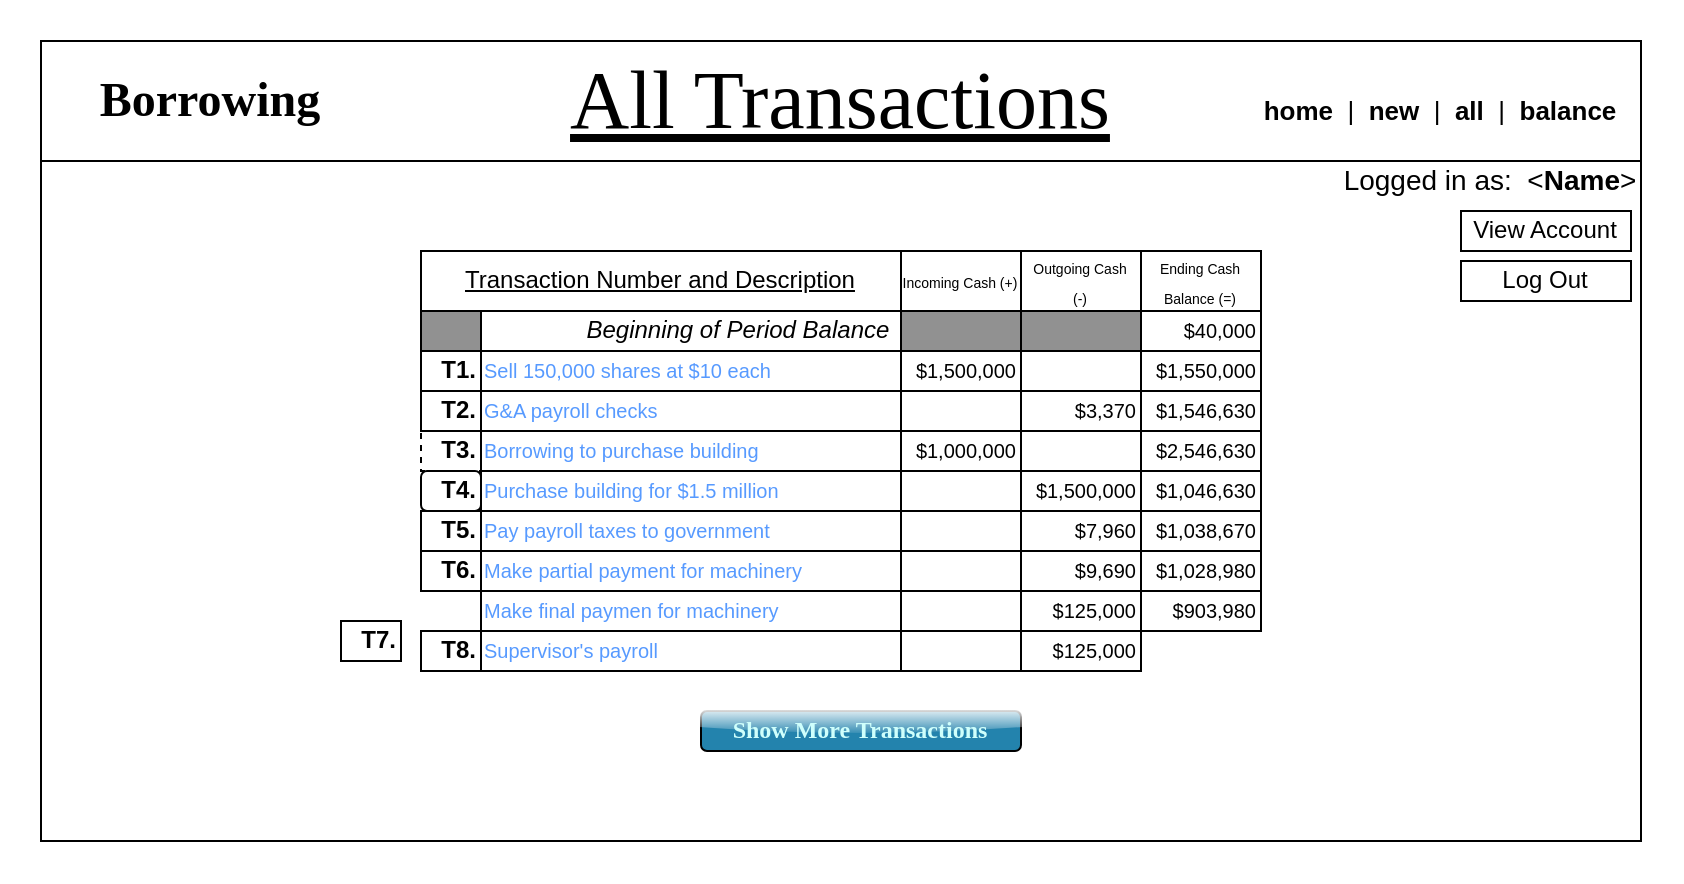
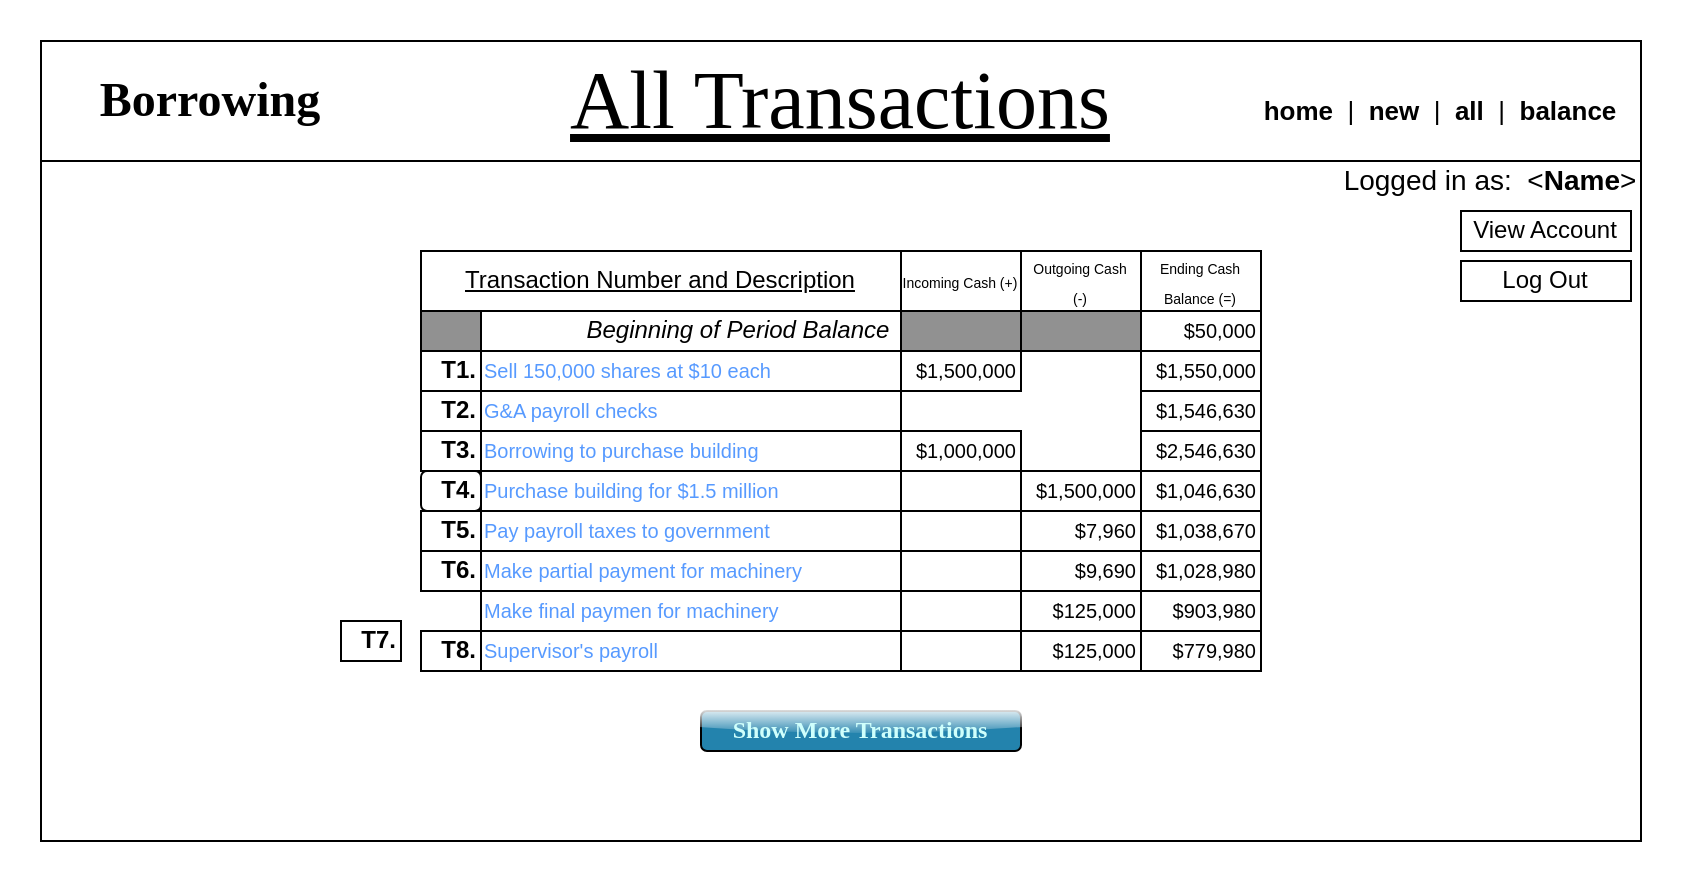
(1213, 331) -> (1213, 331)
(1081, 411) -> none
(451, 451) -> (451, 451)
none -> (1201, 651)
